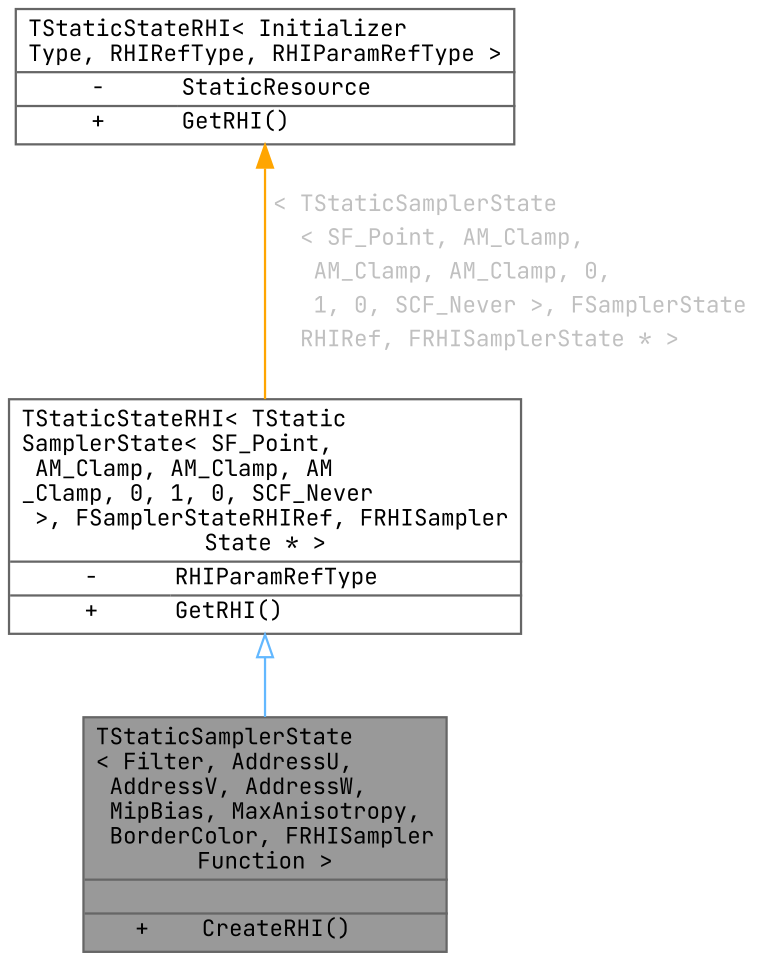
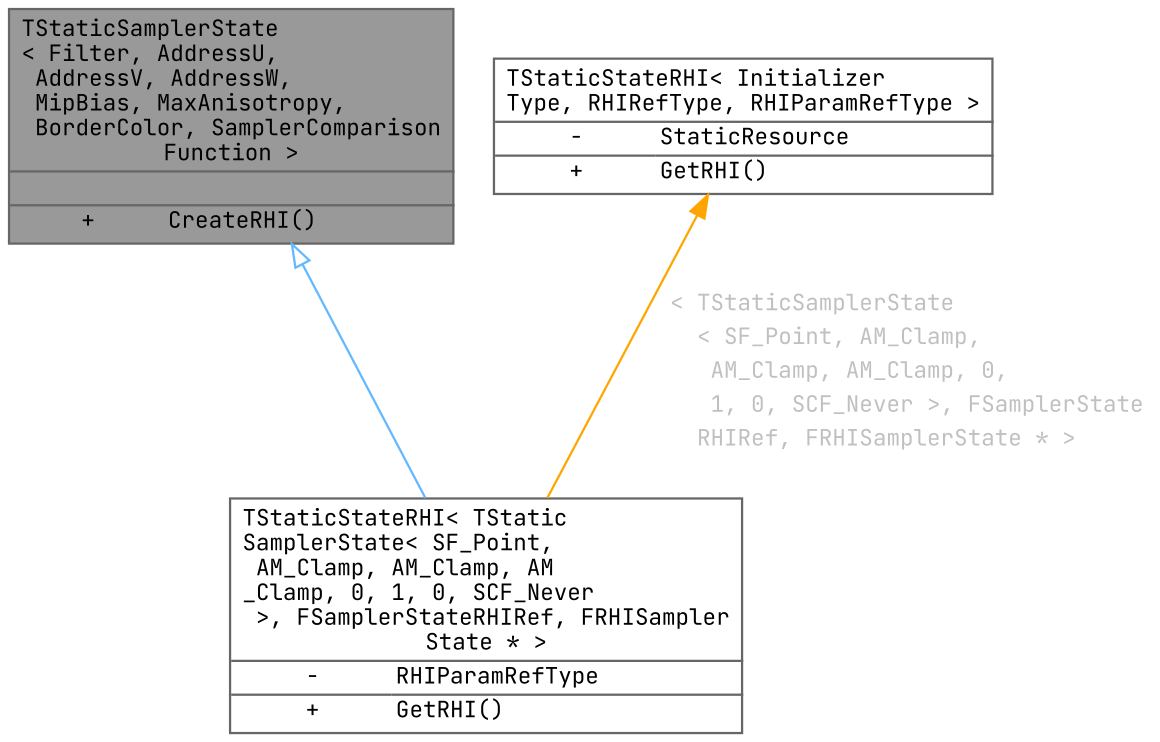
(265, 687) -> (364, 381)
(266, 837) -> (232, 129)
